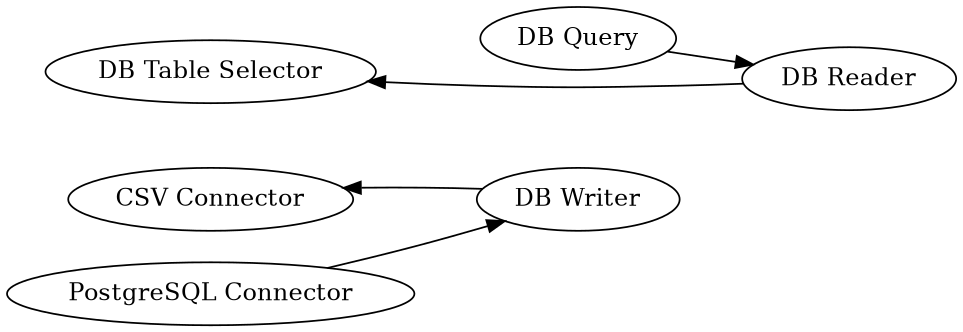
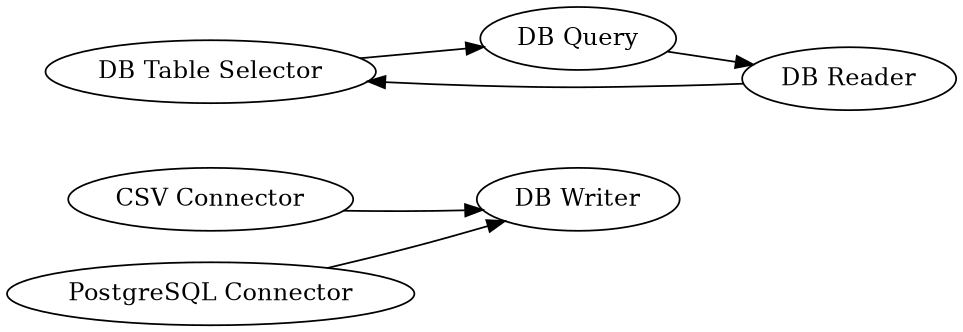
none -> (413, 53)
(422, 188) -> (404, 211)
